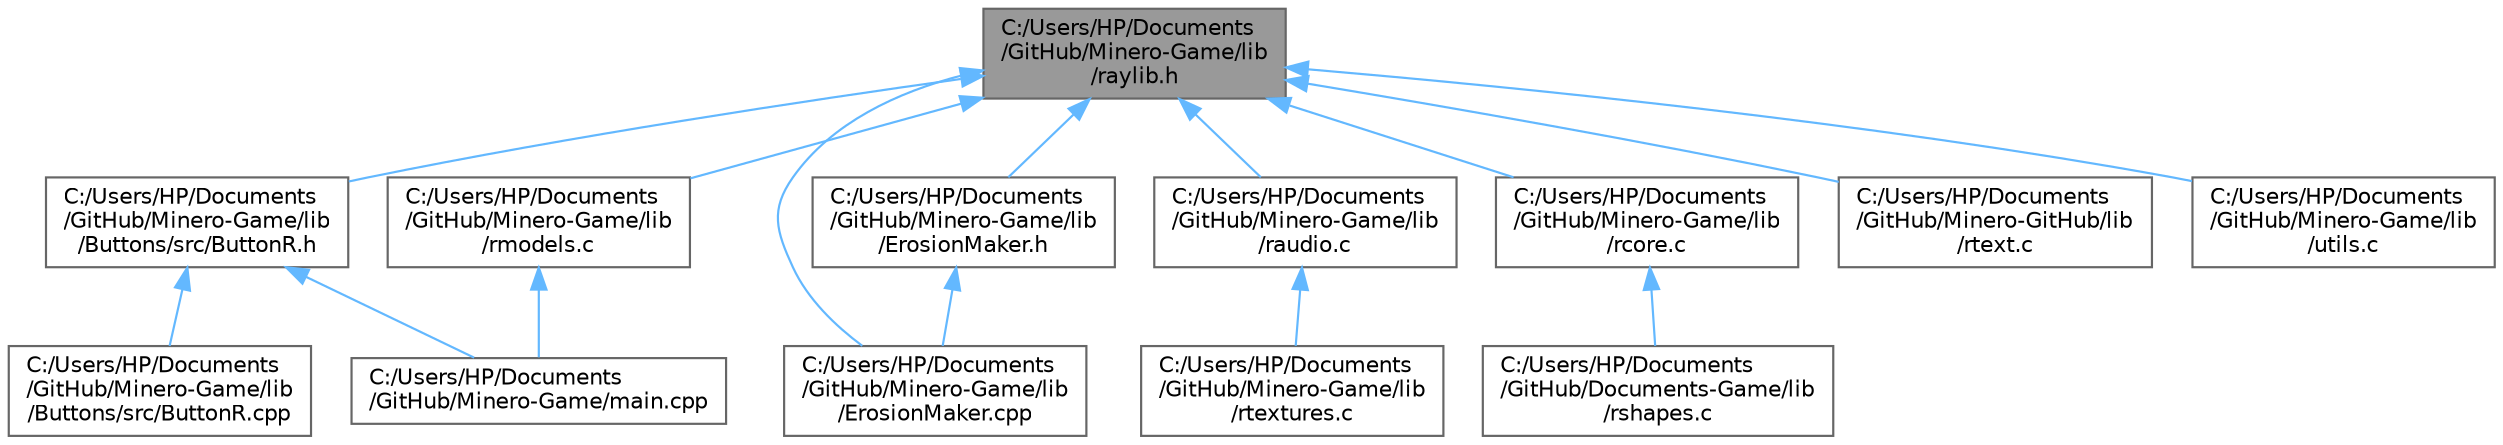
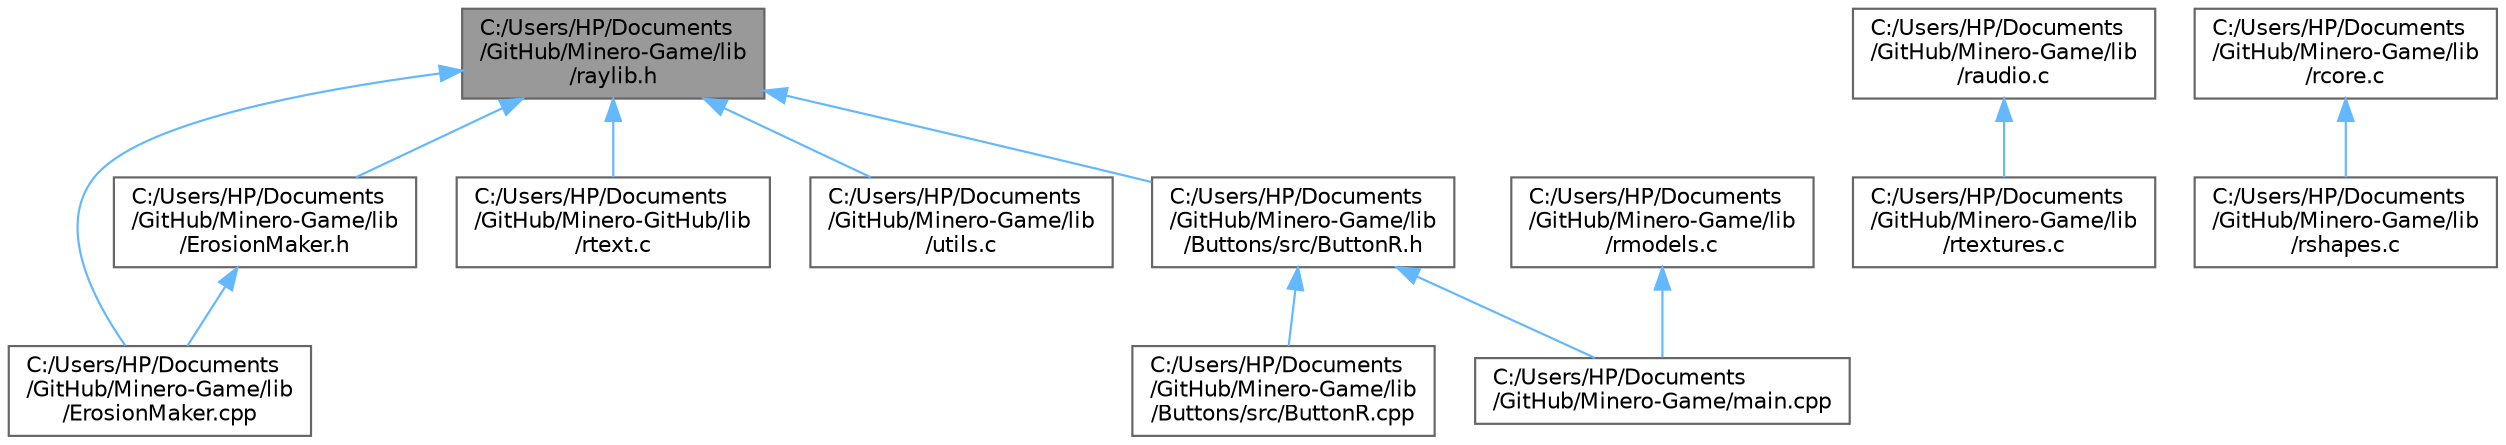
(1402, 141) -> none
(1228, 146) -> none
(799, 148) -> none
(1658, 391) -> (2346, 222)
